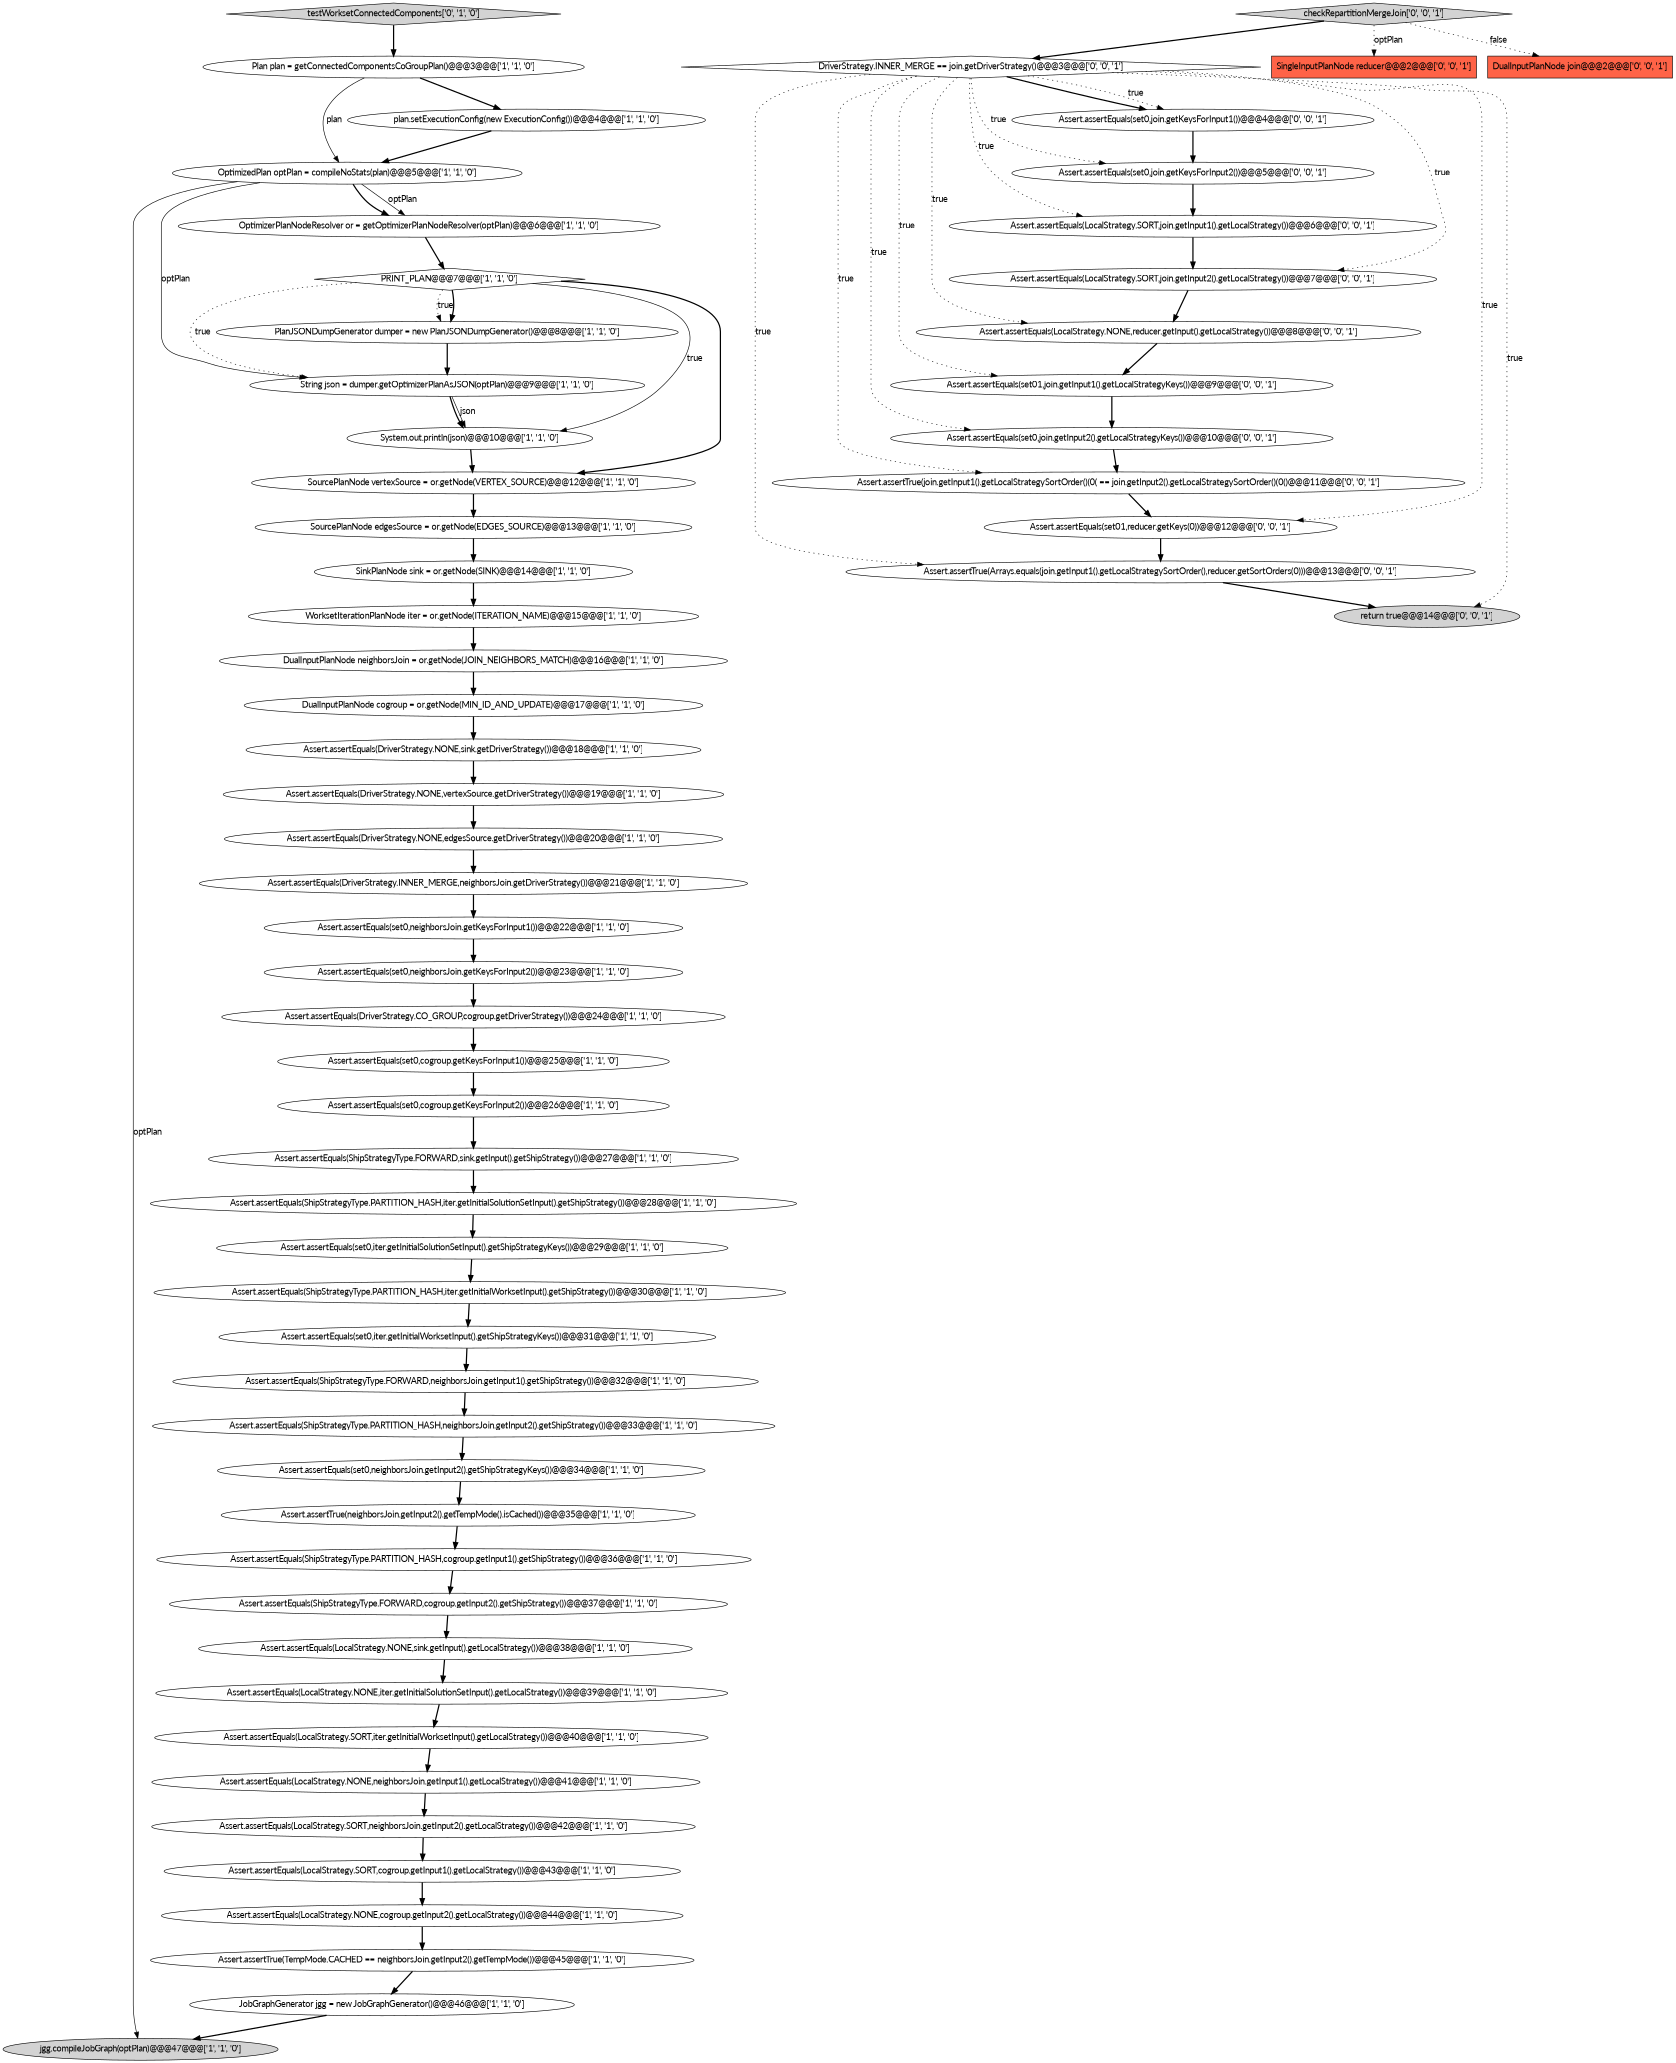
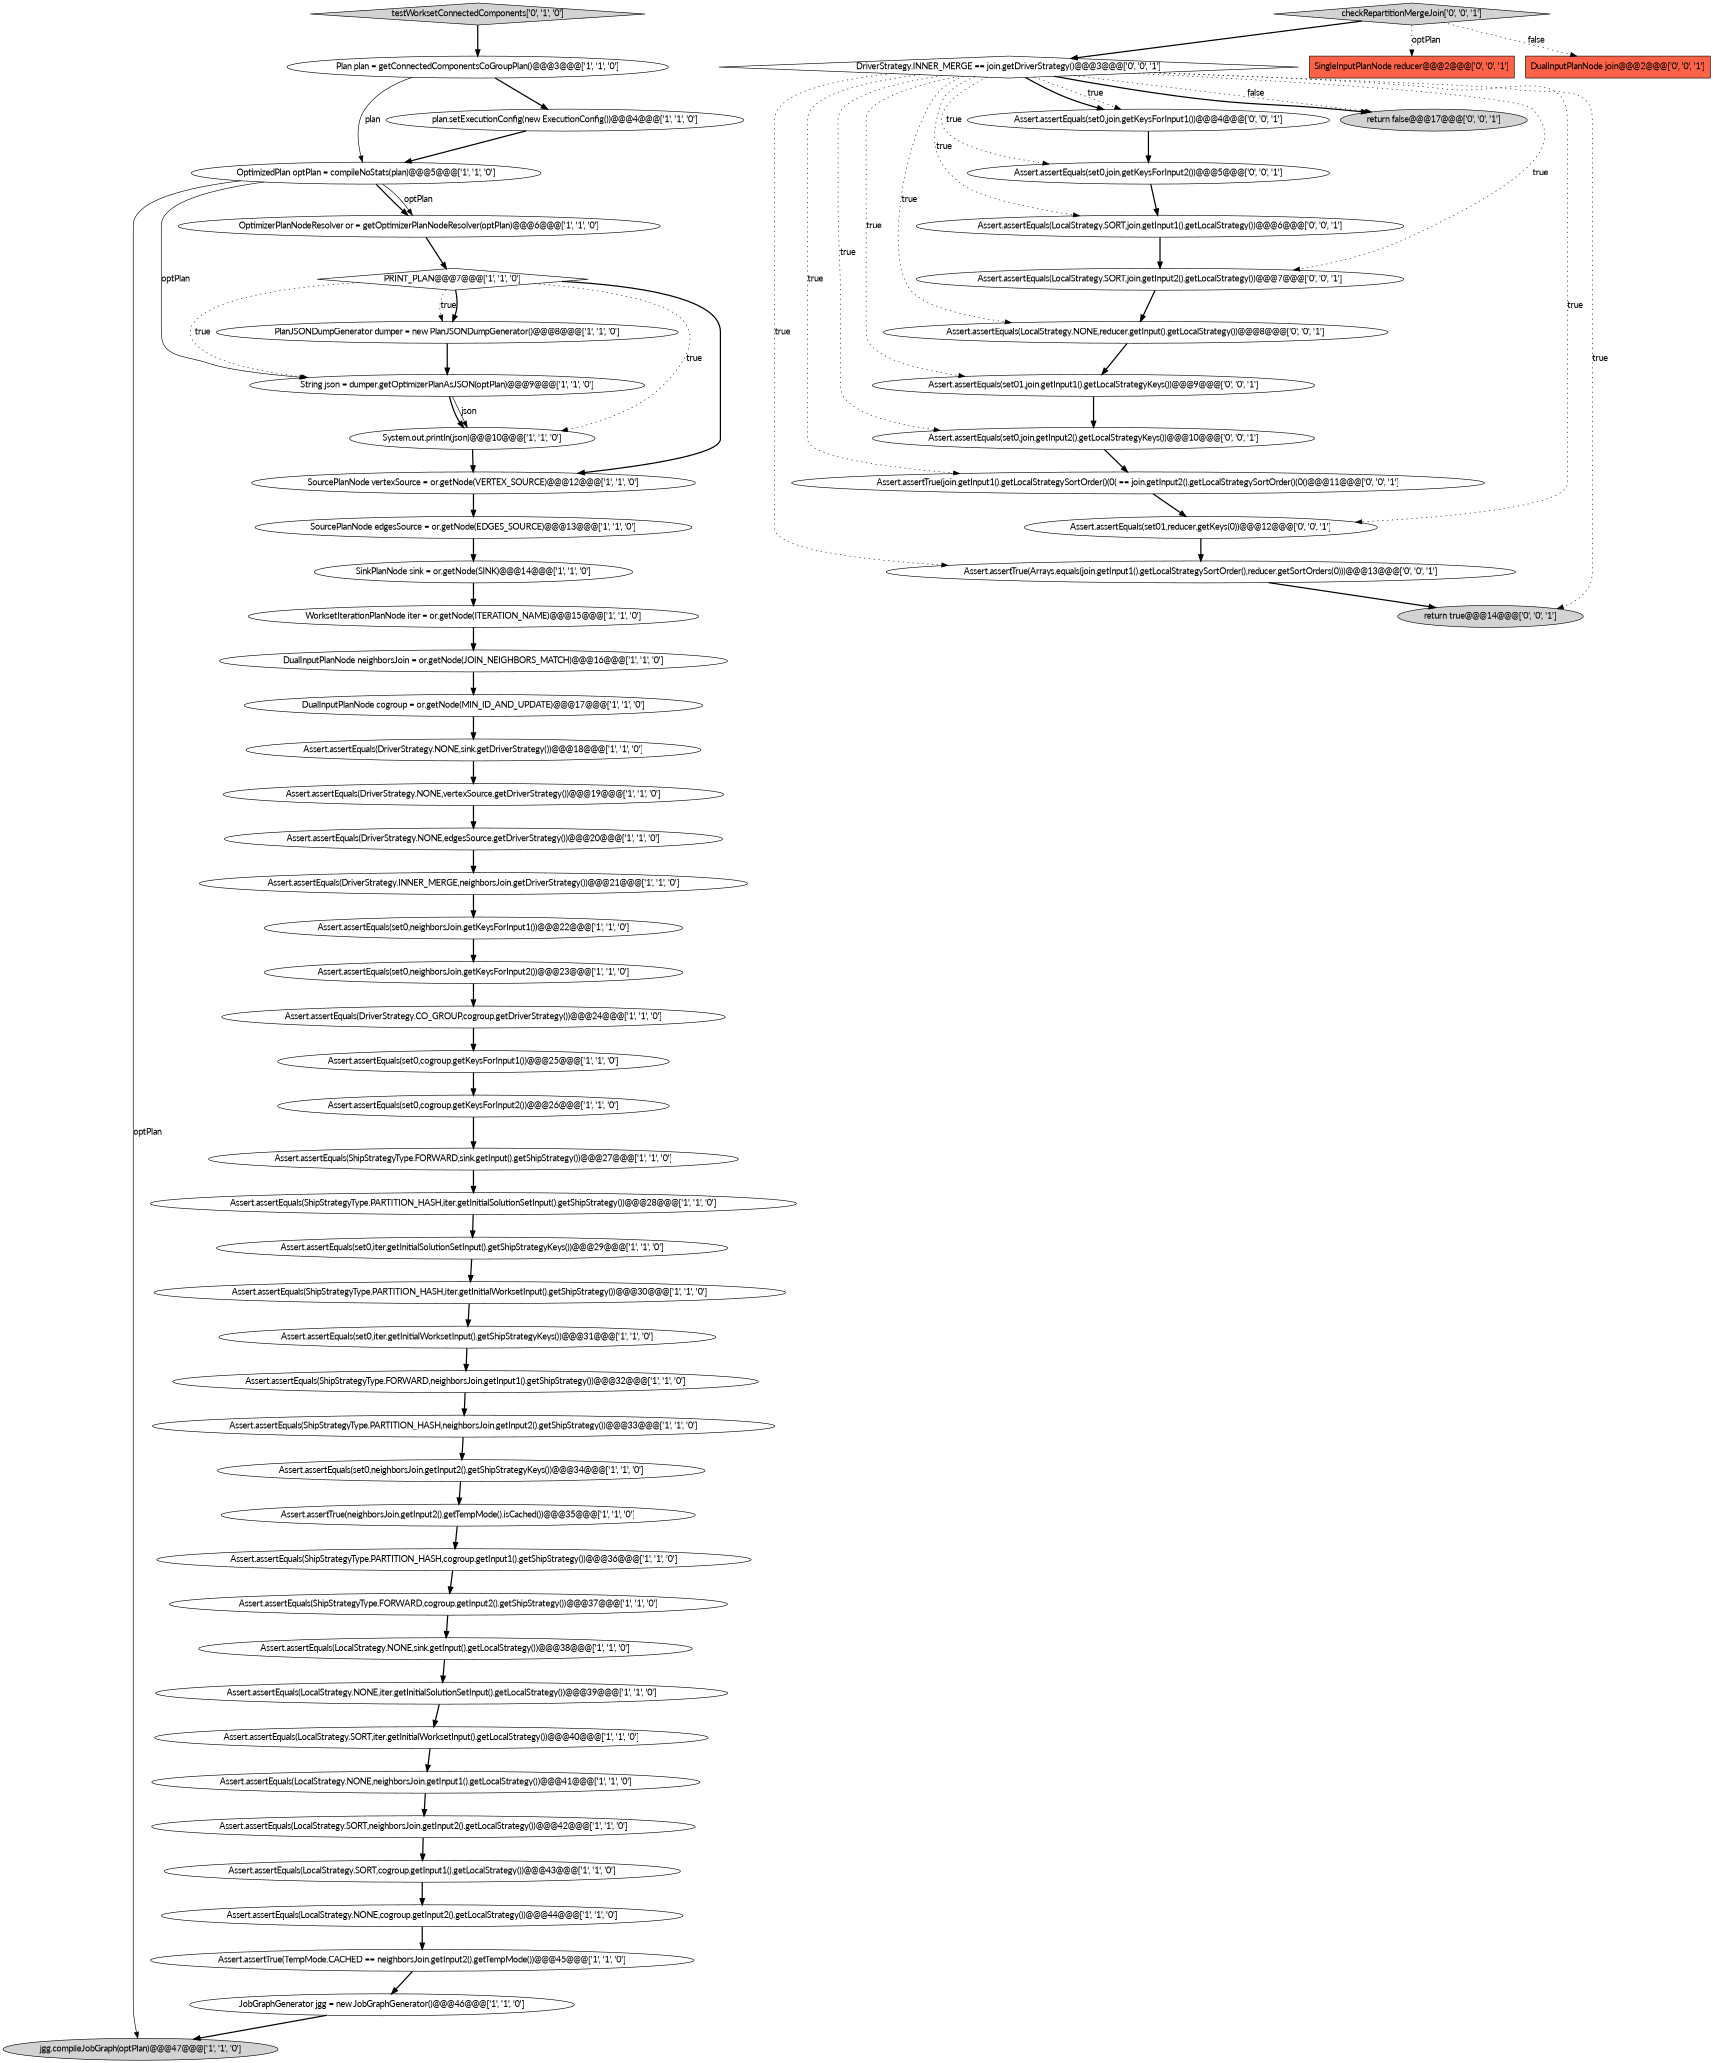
none -> (1434, 120)
(689, 332) -> (689, 332)
